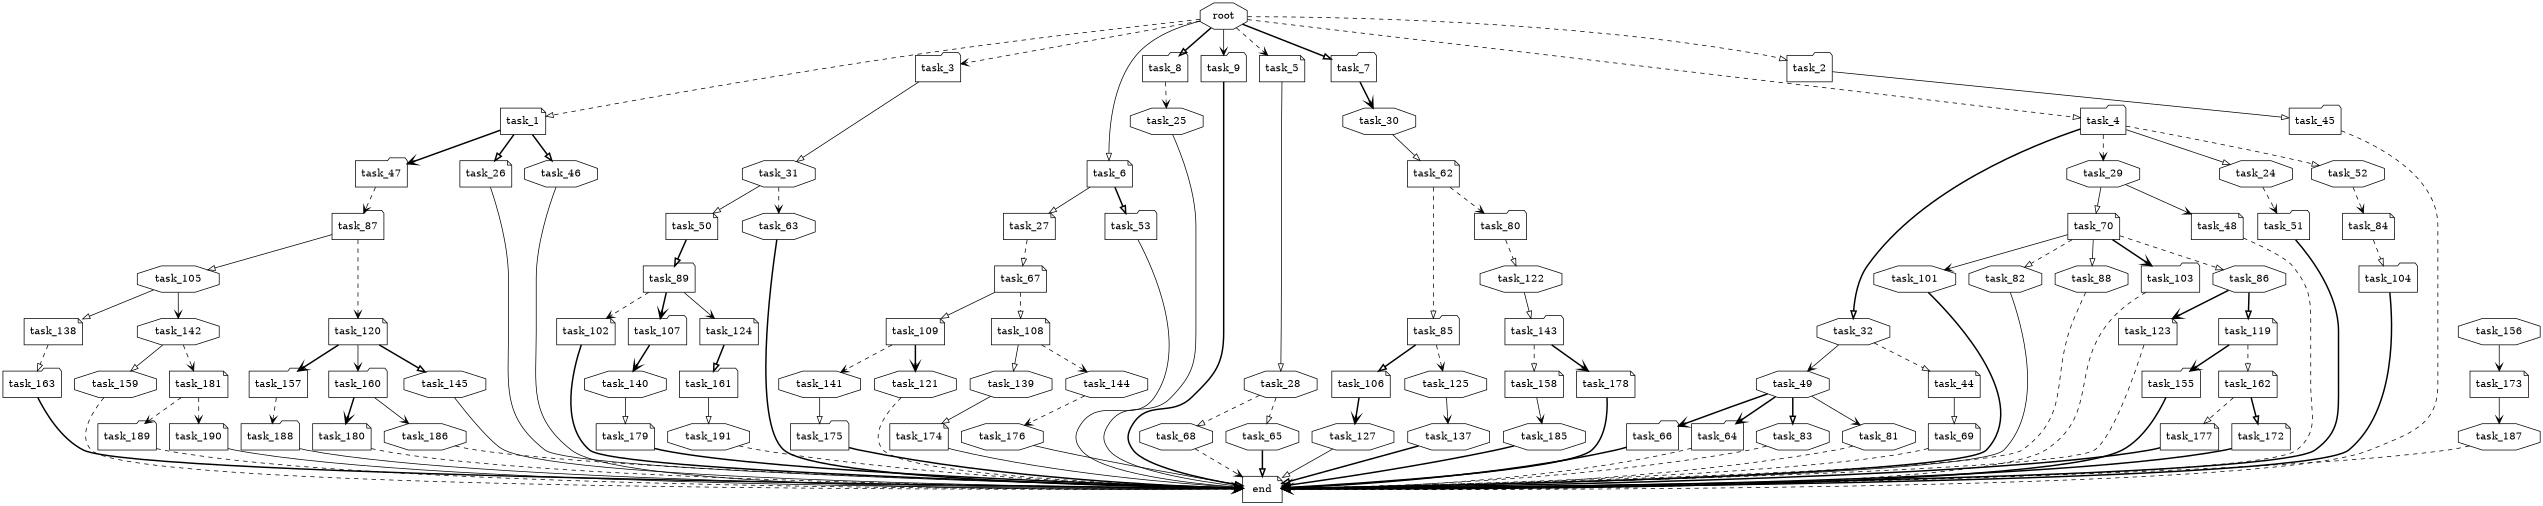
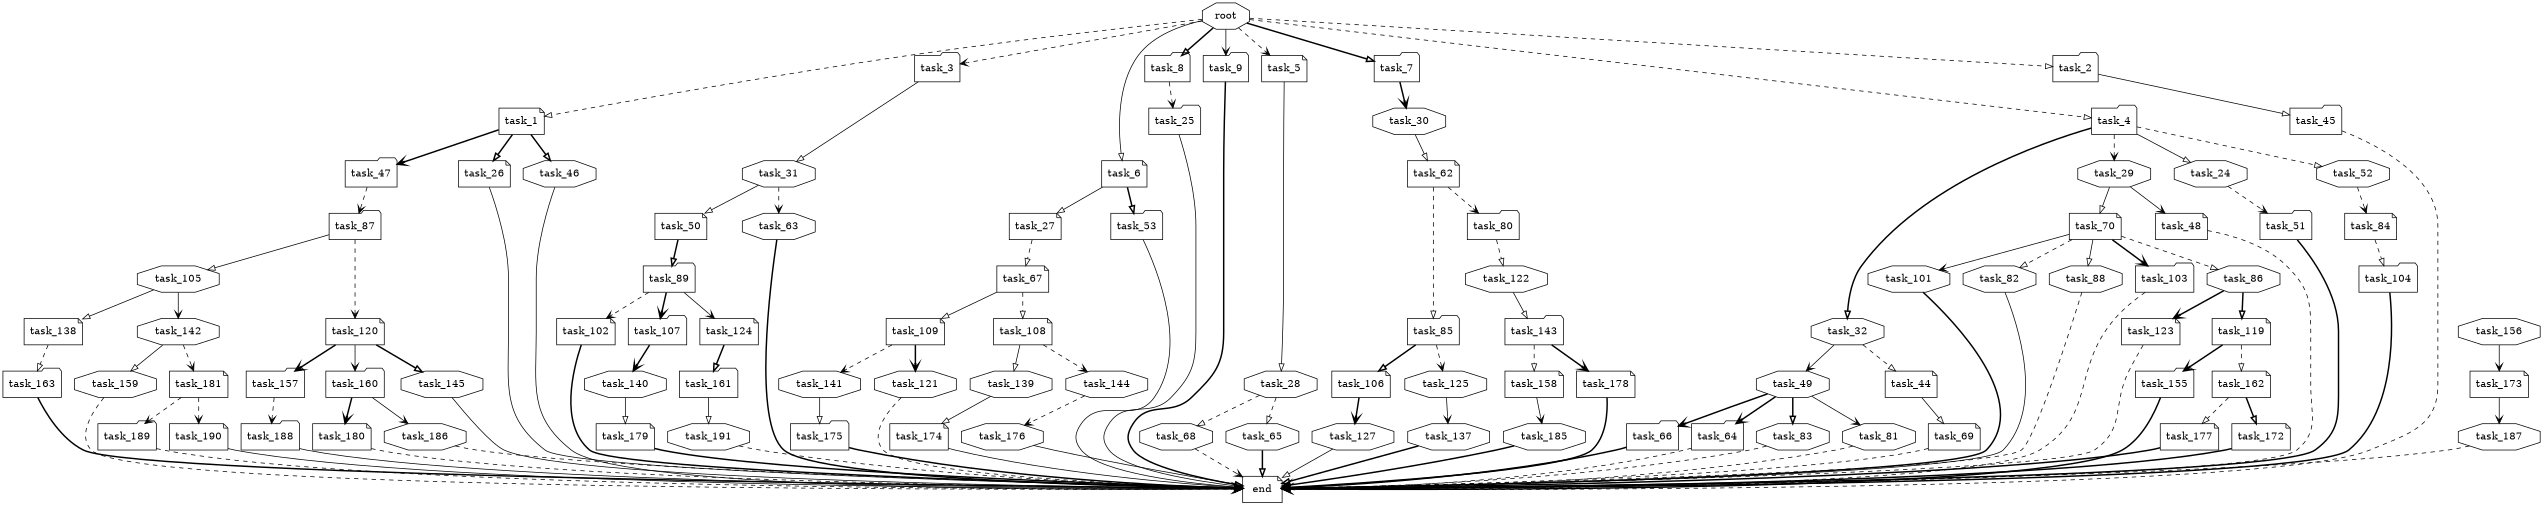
(1167, 121) -> (1175, 121)
